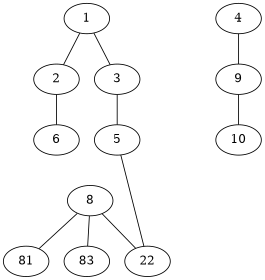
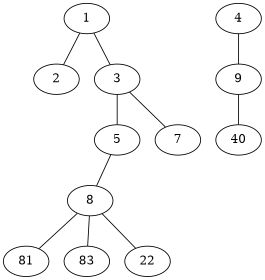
(56, 140) -> none
none -> (178, 140)
(239, 140) -> (239, 140)
(132, 201) -> (104, 170)
